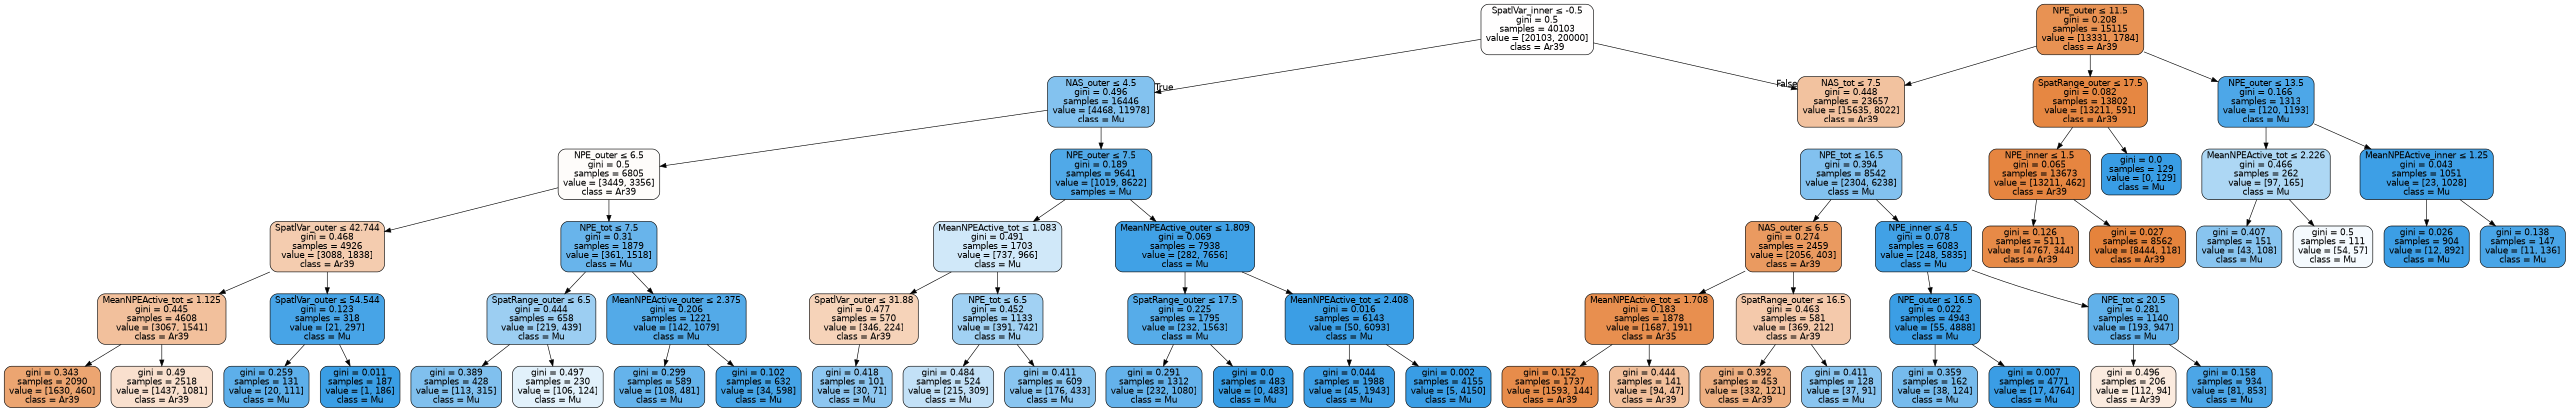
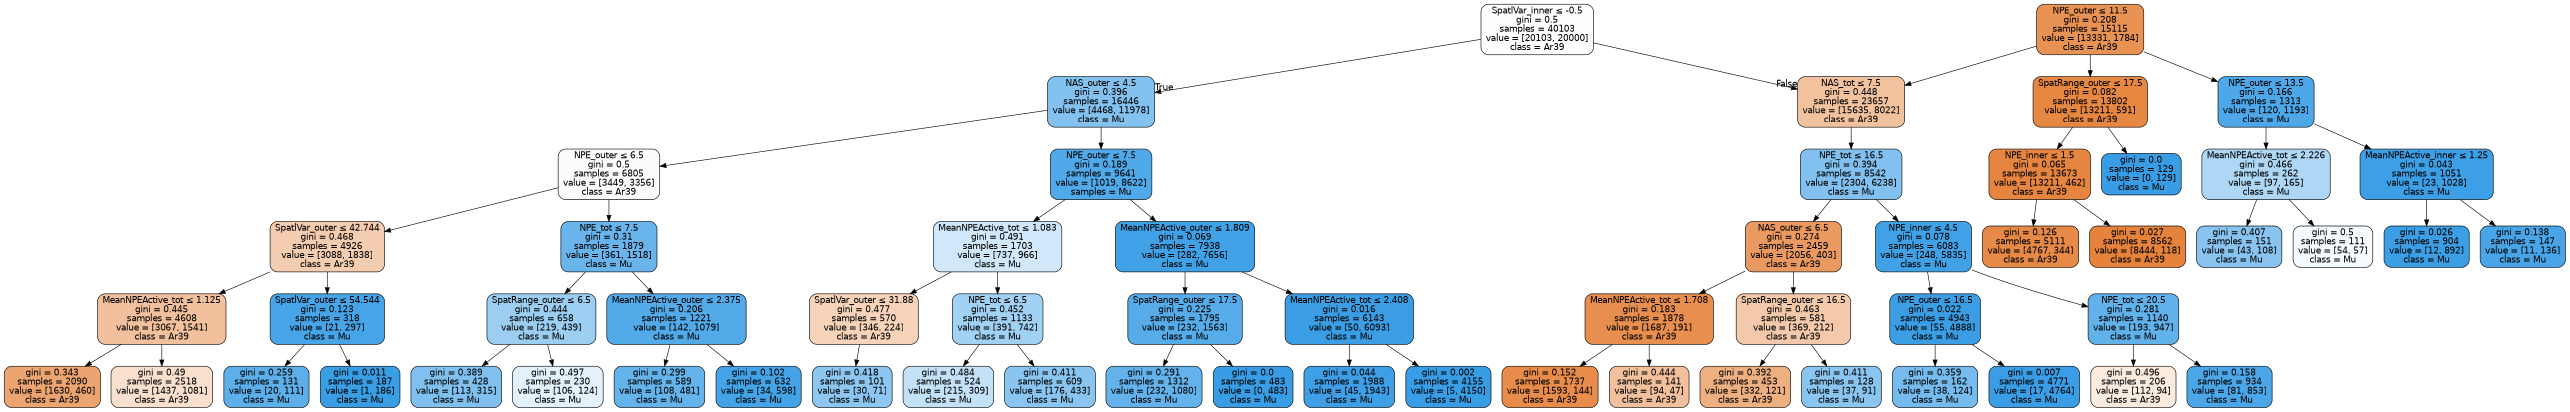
(1101, 92) -> (1101, 92)
none -> (1851, 135)
(1649, 337) -> (1649, 337)
